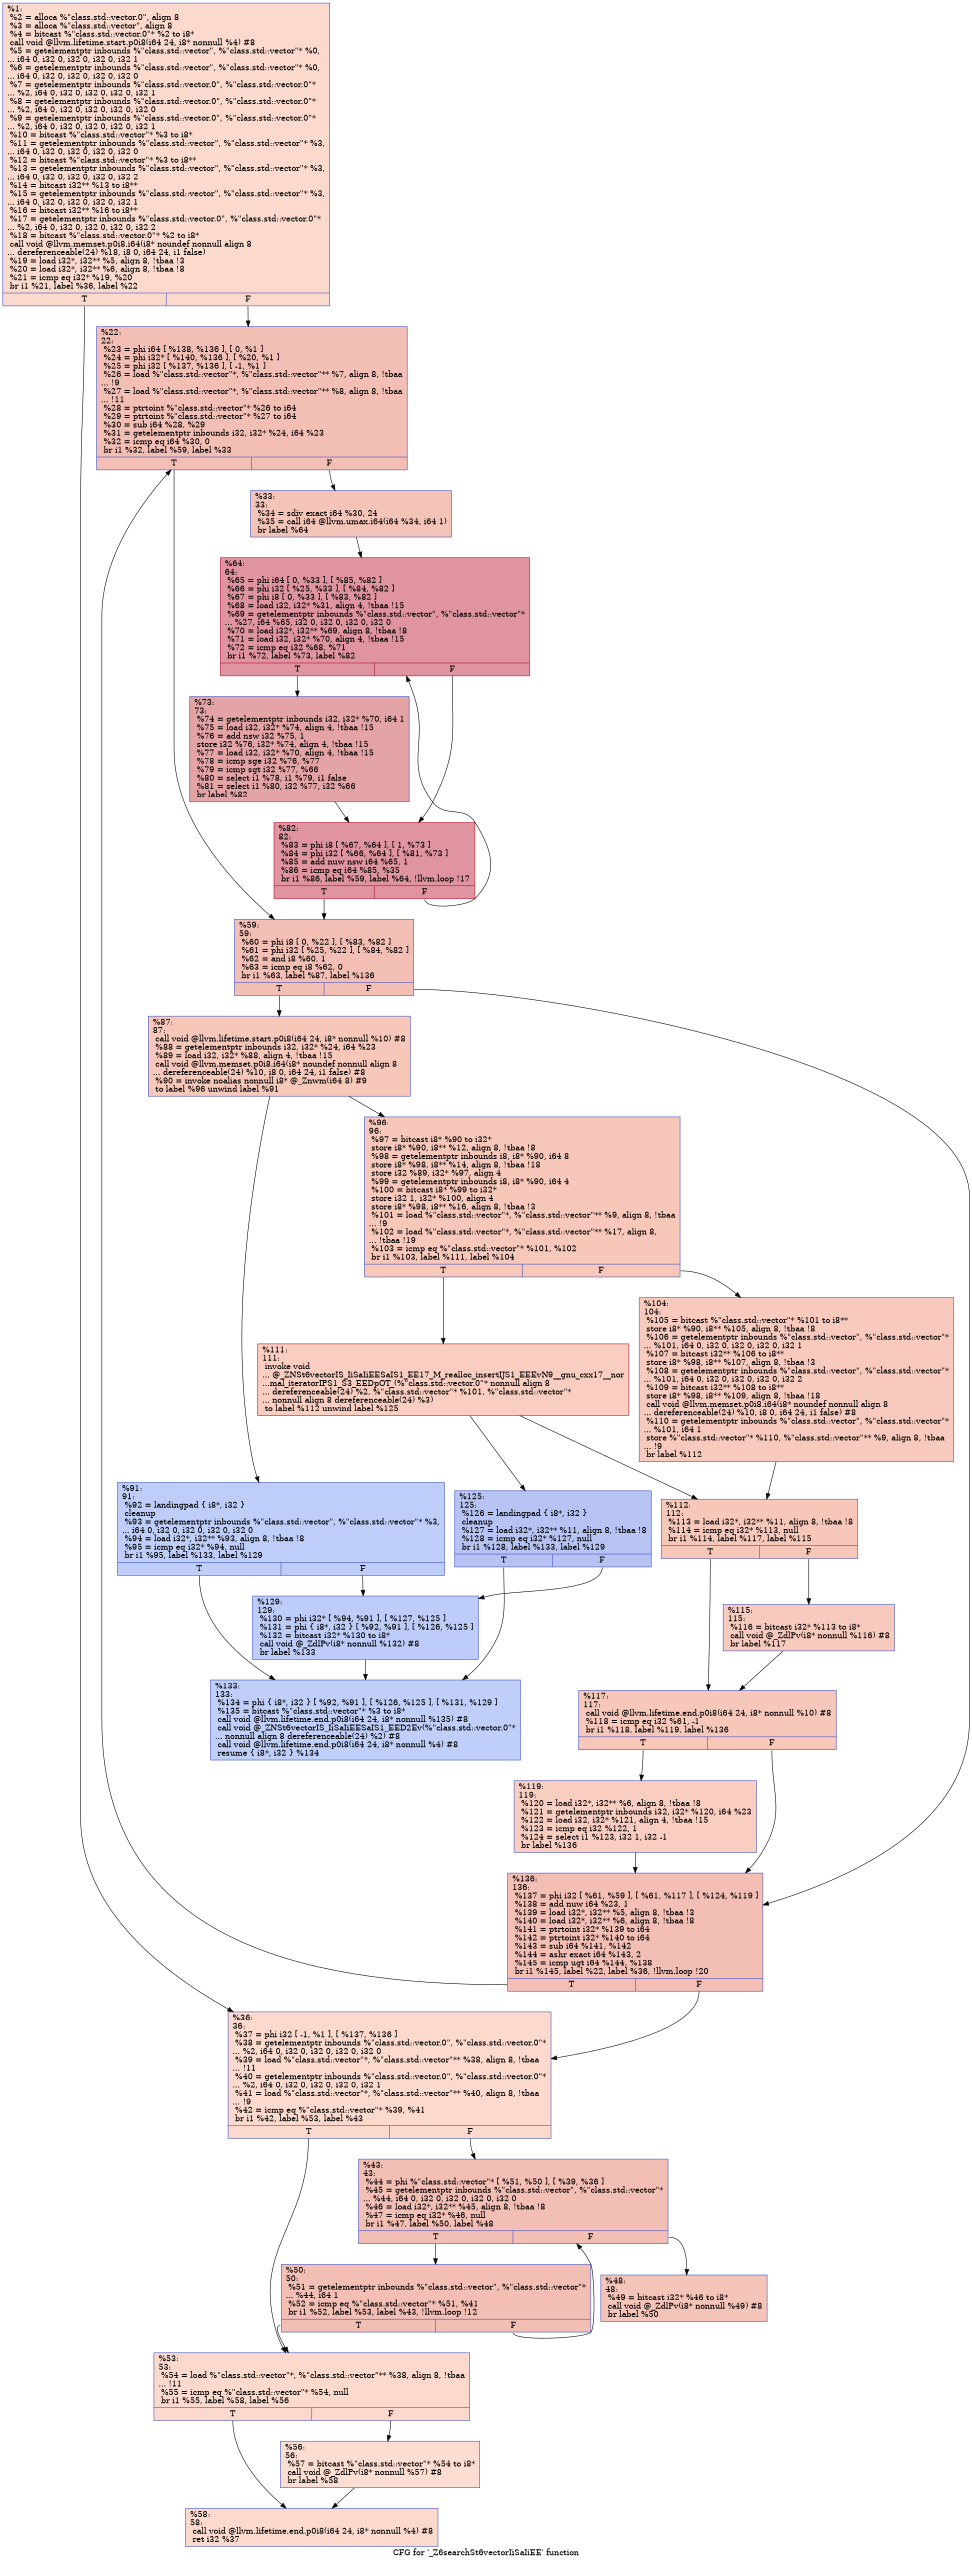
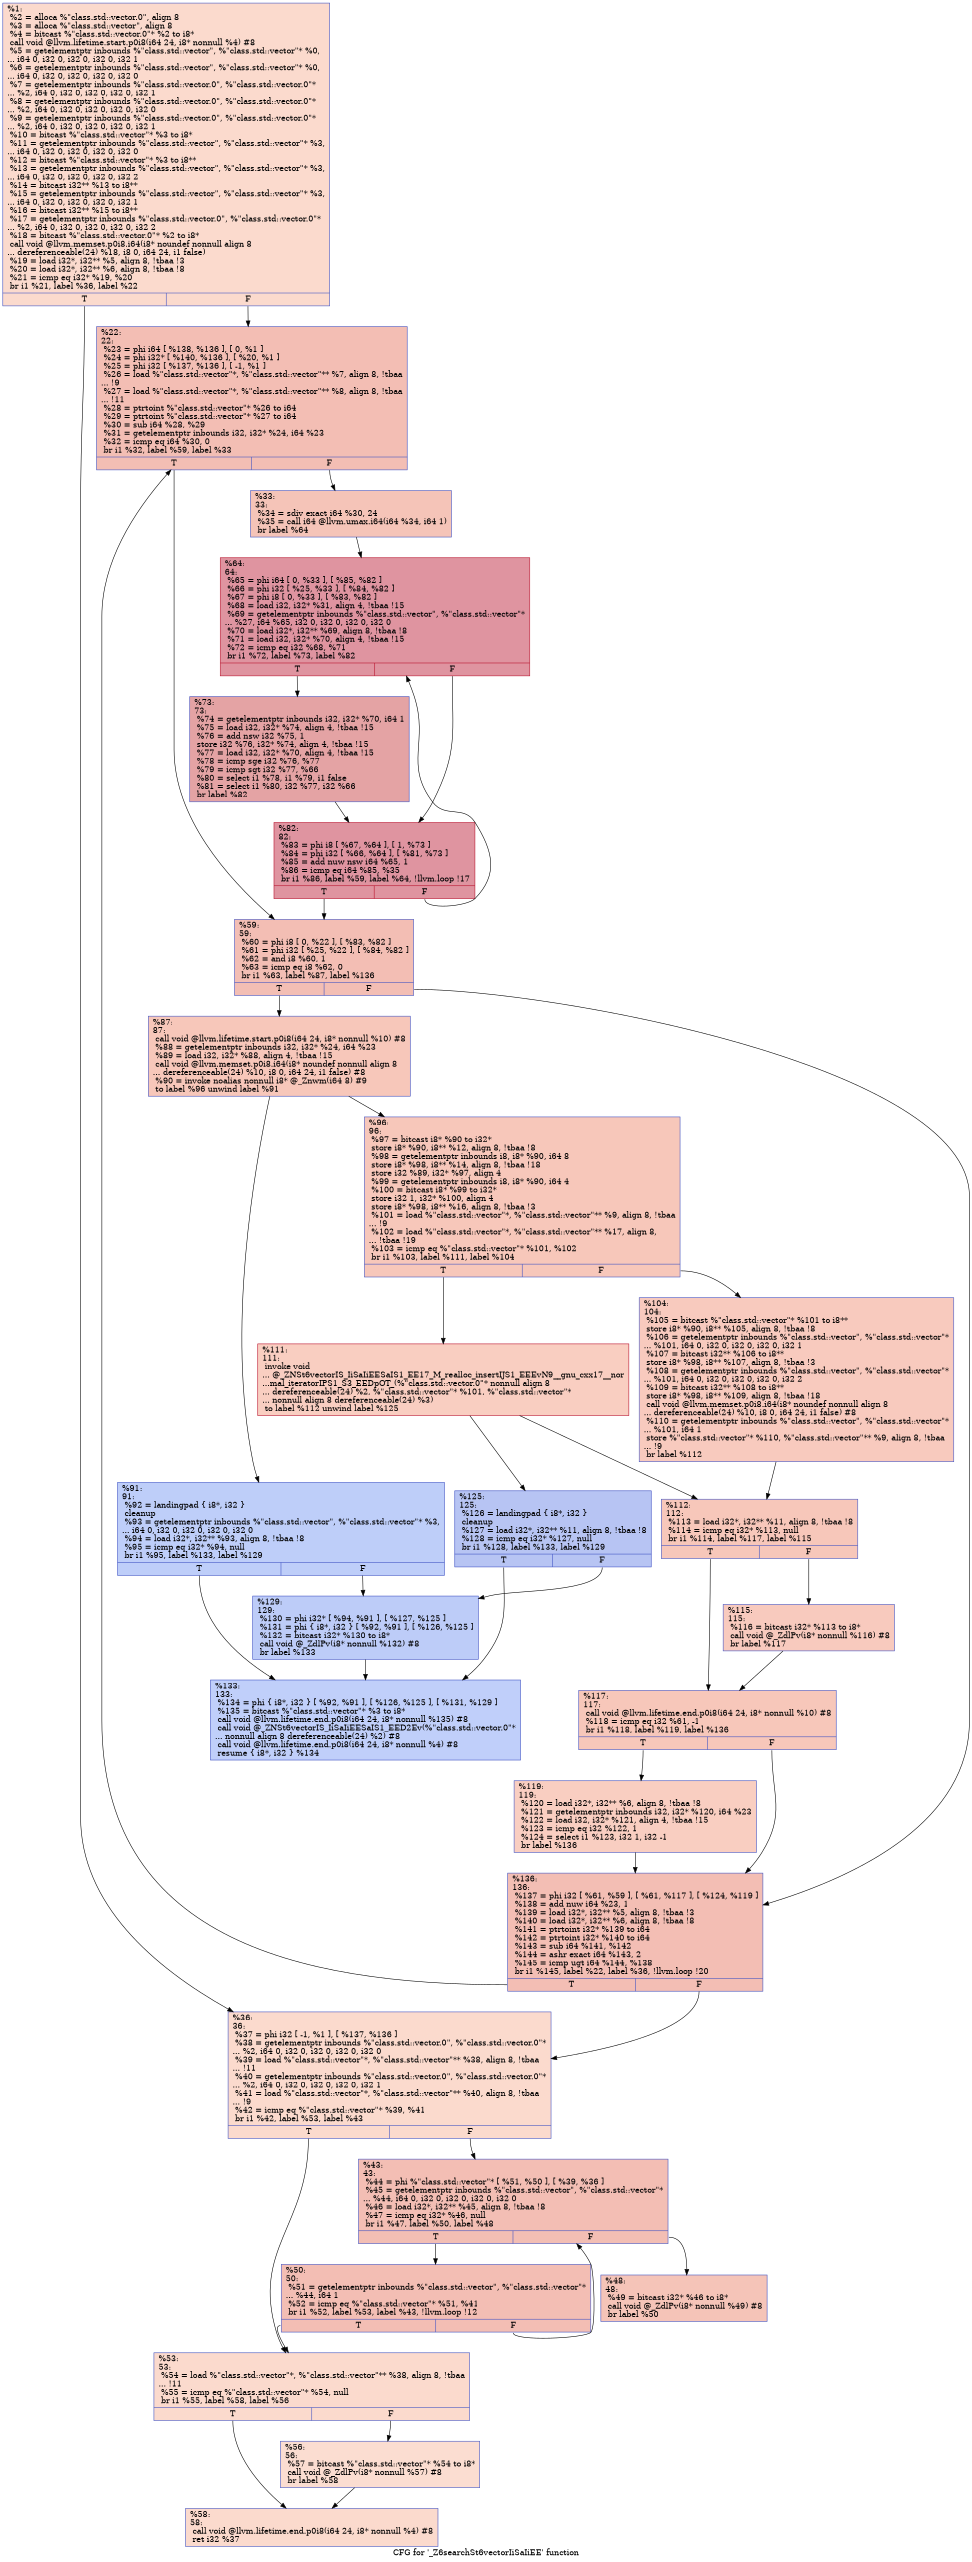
(72, 211) -> (72, 211)
